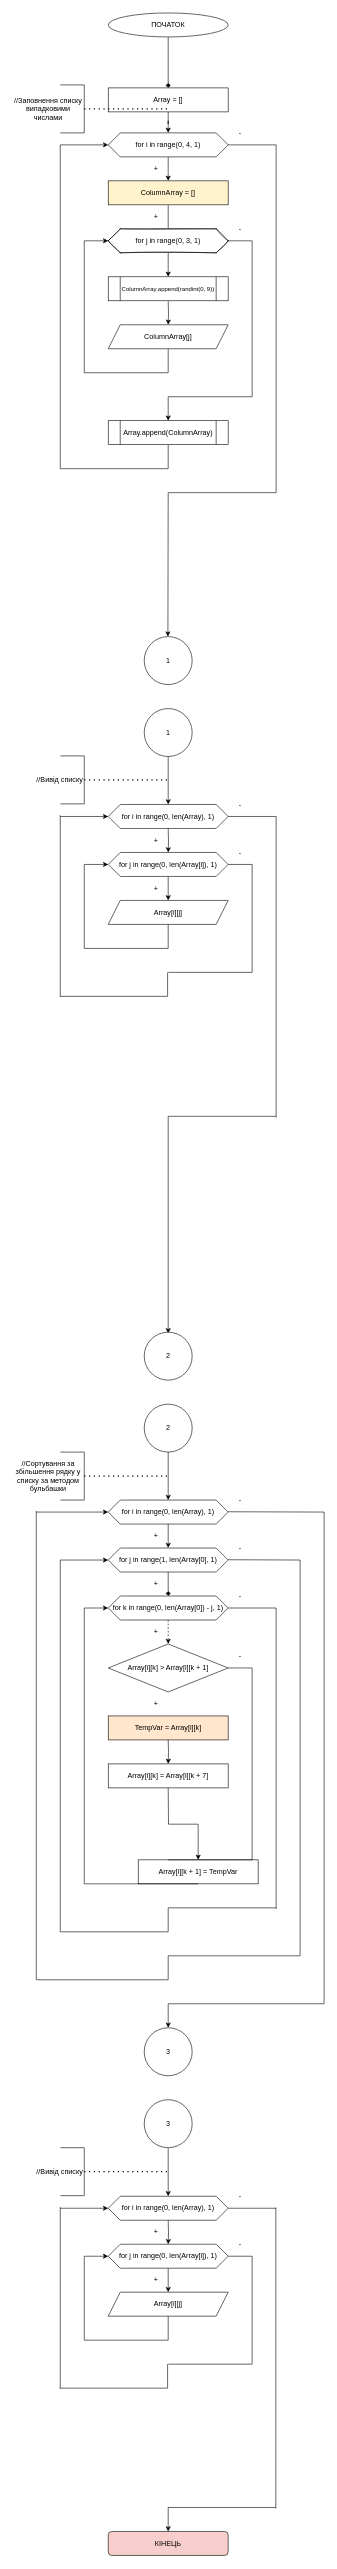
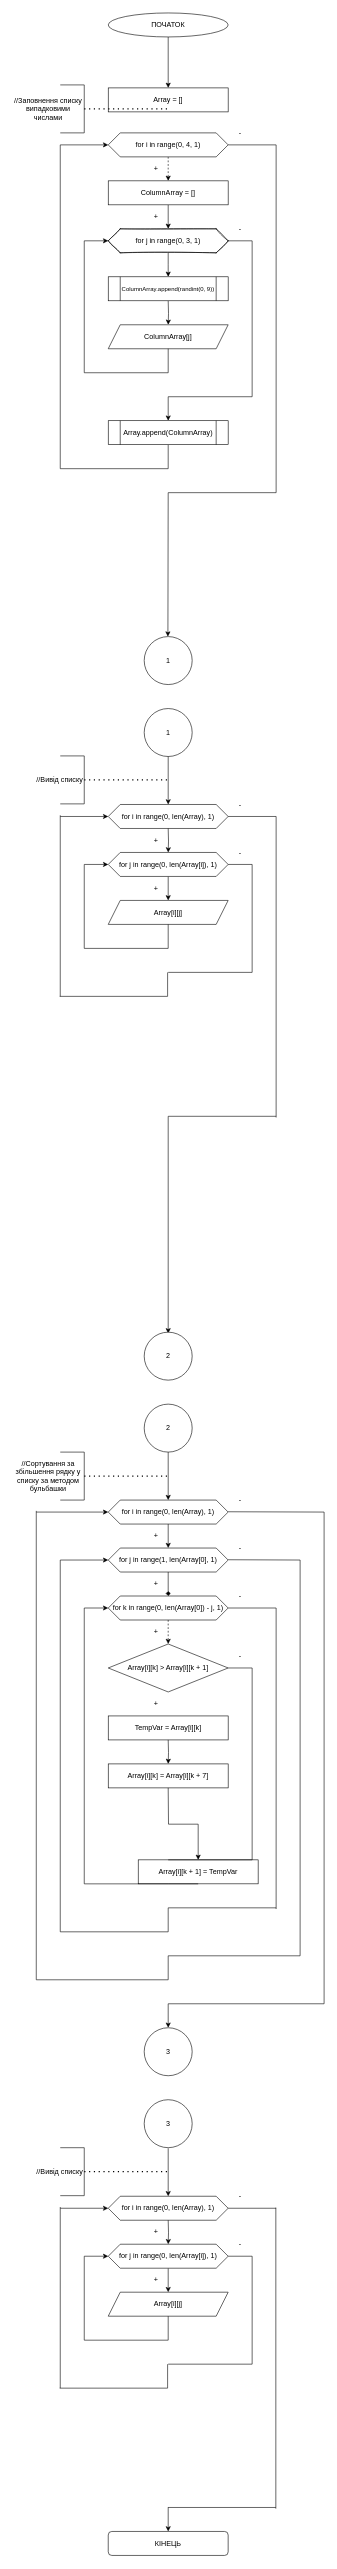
(168, 82) -> (168, 82)
(168, 120) -> none
(168, 166) -> (168, 166)
(168, 192) -> (168, 192)
(168, 224) -> (168, 223)
(168, 1728) -> (168, 1728)
(168, 2544) -> (168, 2544)
